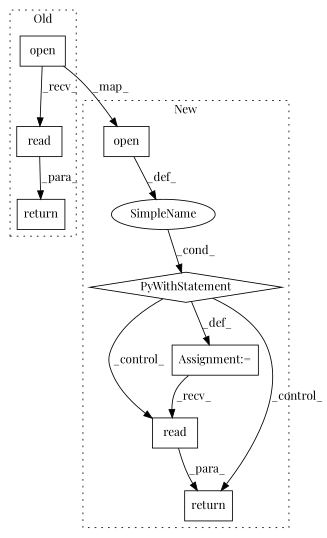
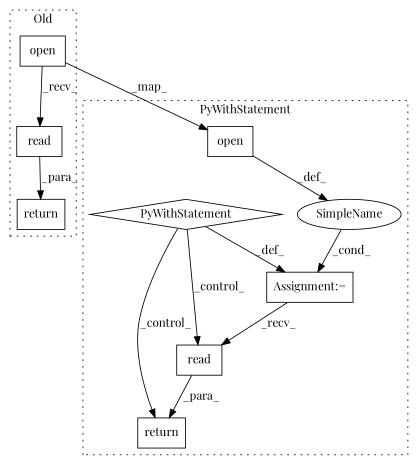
(186, 110) -> (245, 110)
(173, 247) -> (332, 247)
